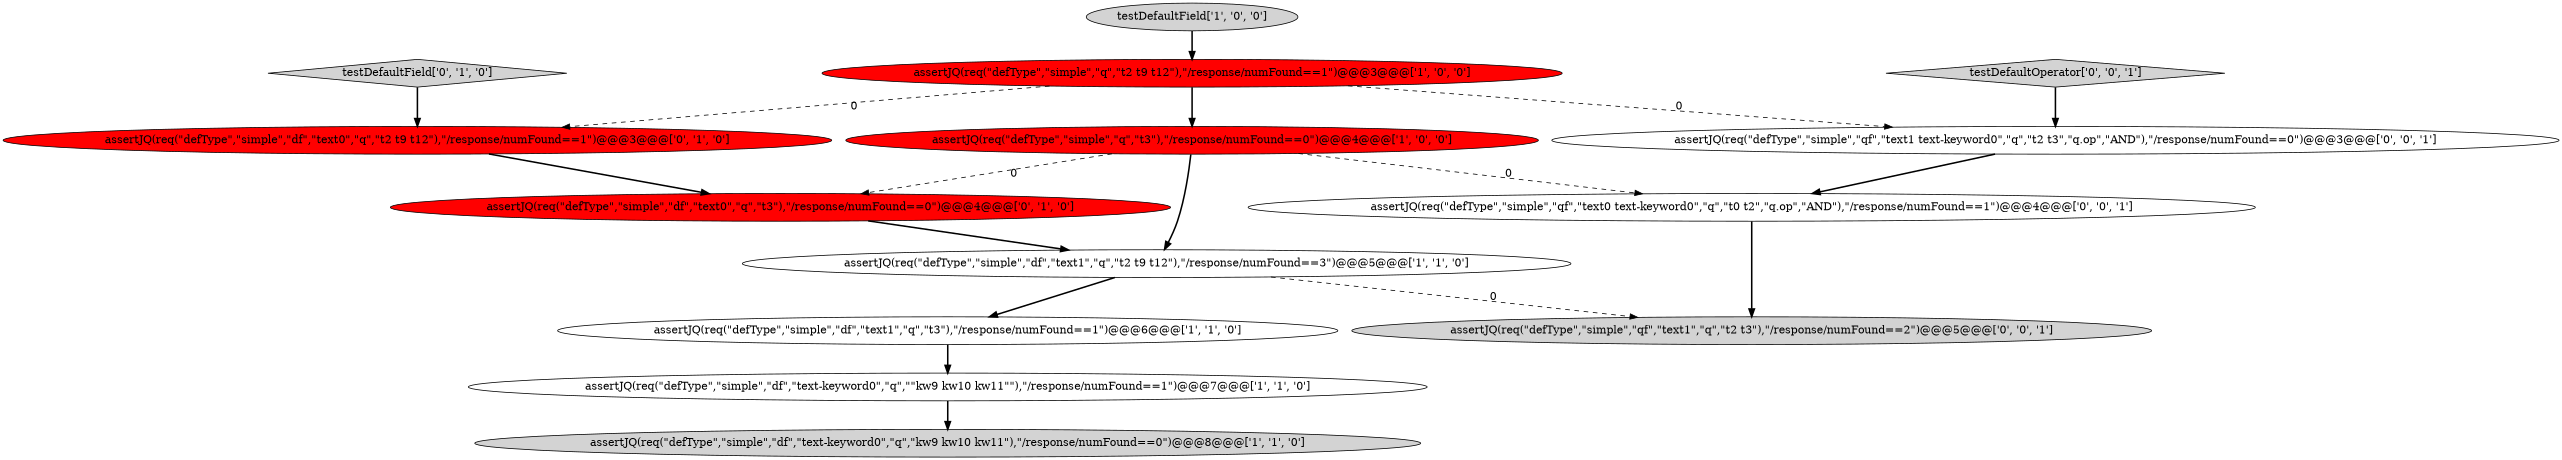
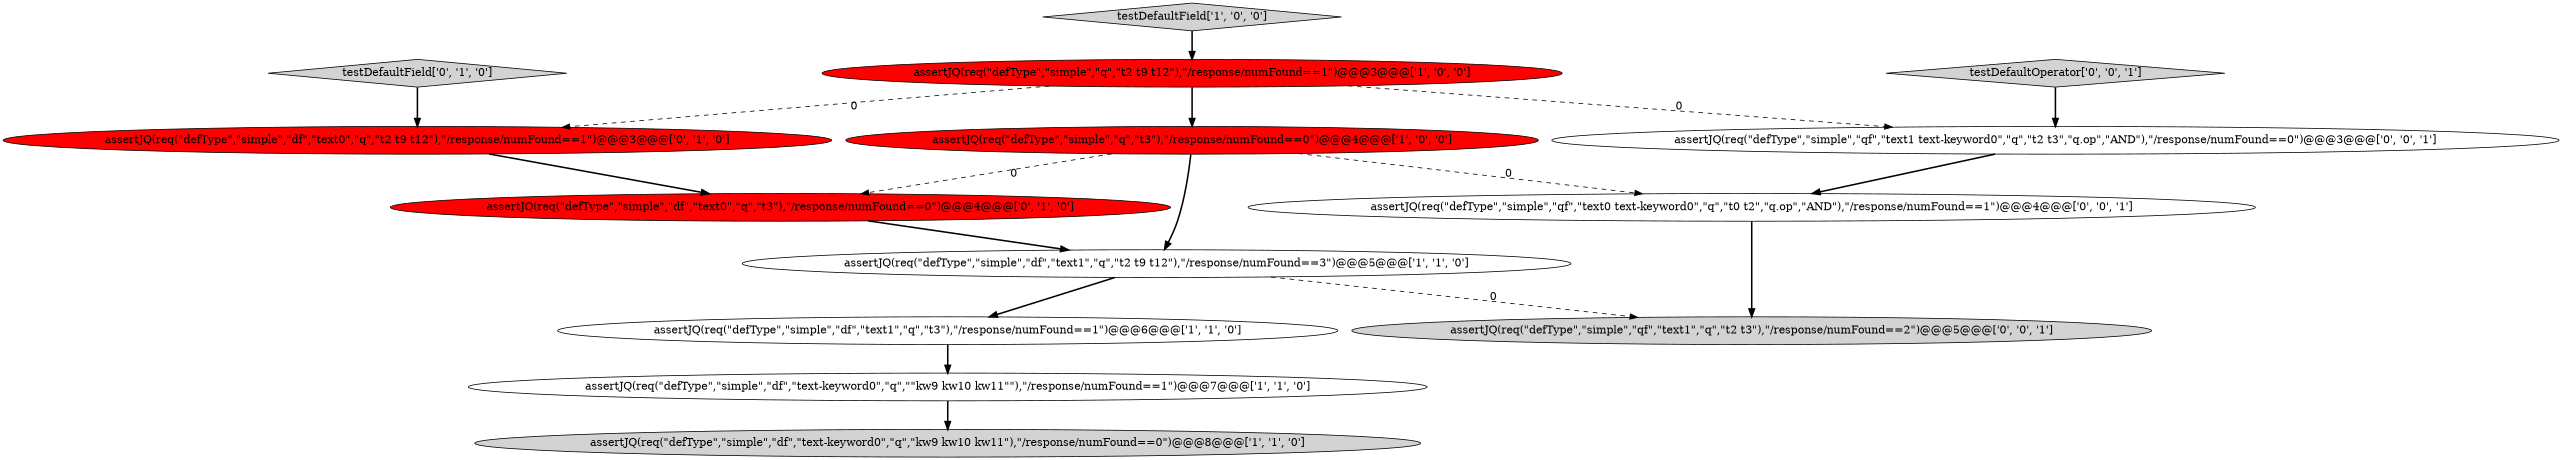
(1192, 17) -> (1192, 17)
